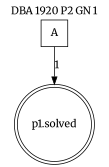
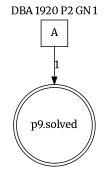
(54, 124) -> (54, 125)
